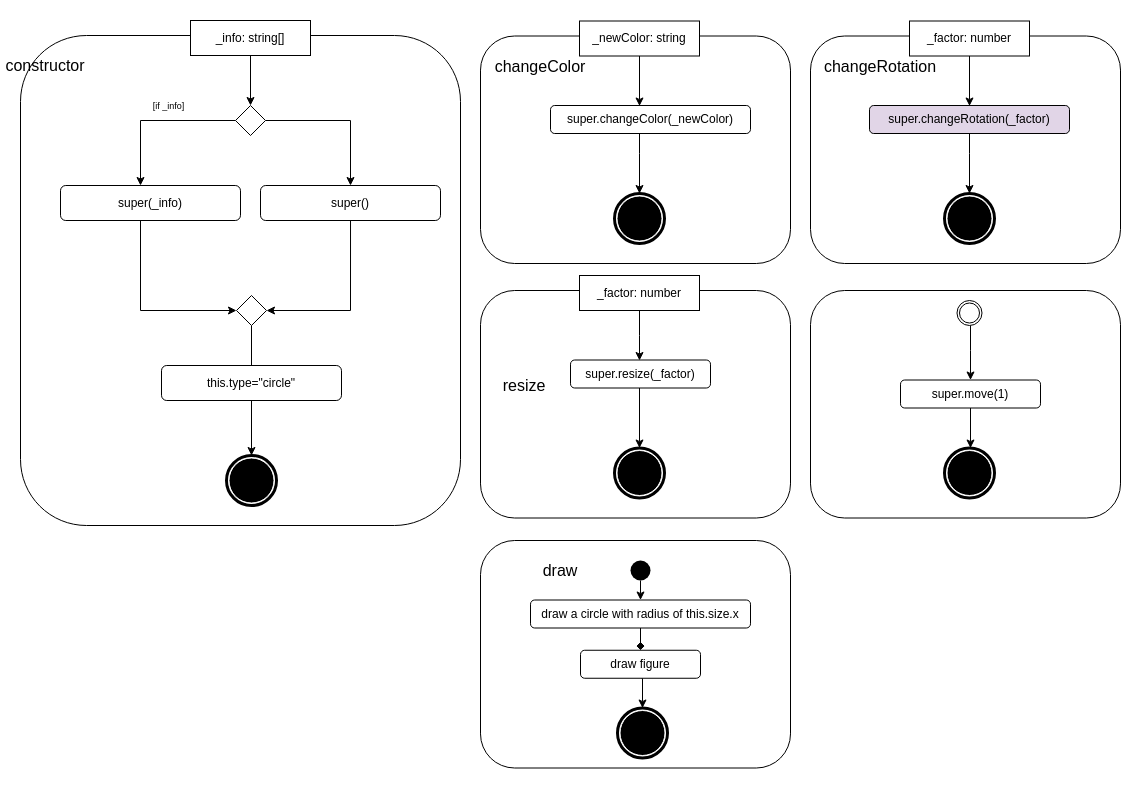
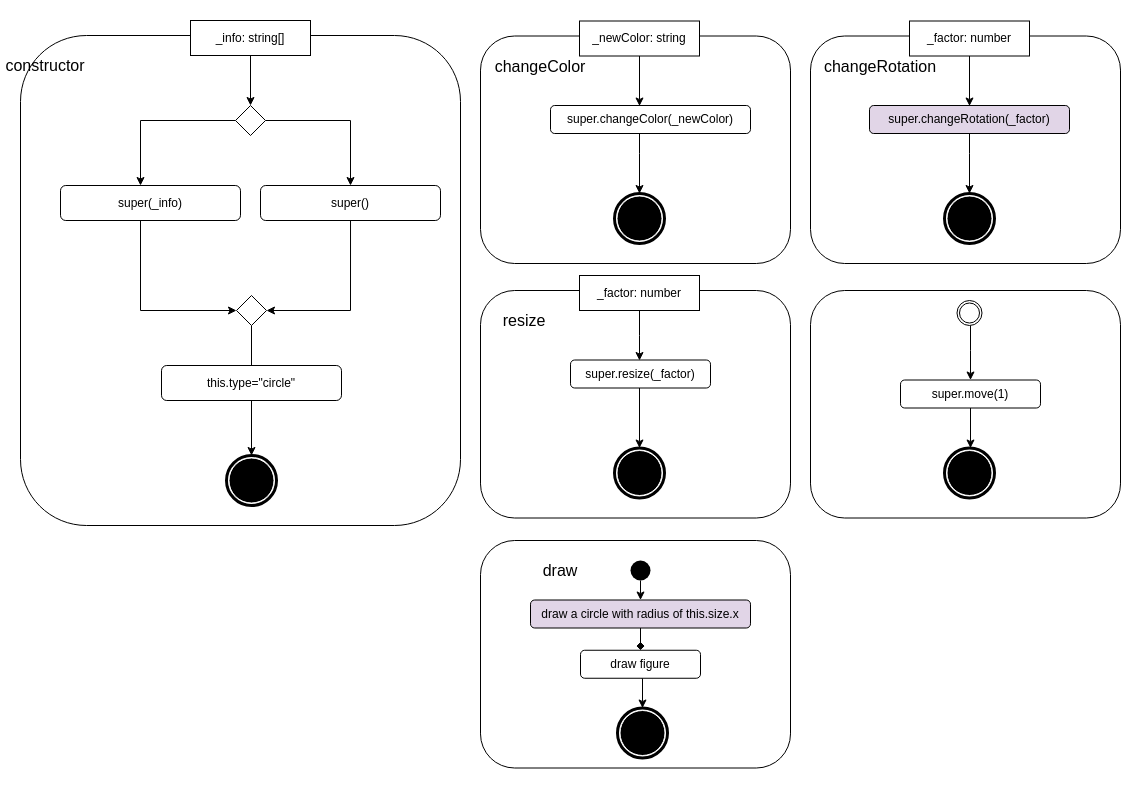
(169, 106) -> none
(525, 386) -> (525, 321)
(641, 614) -> (641, 614)
